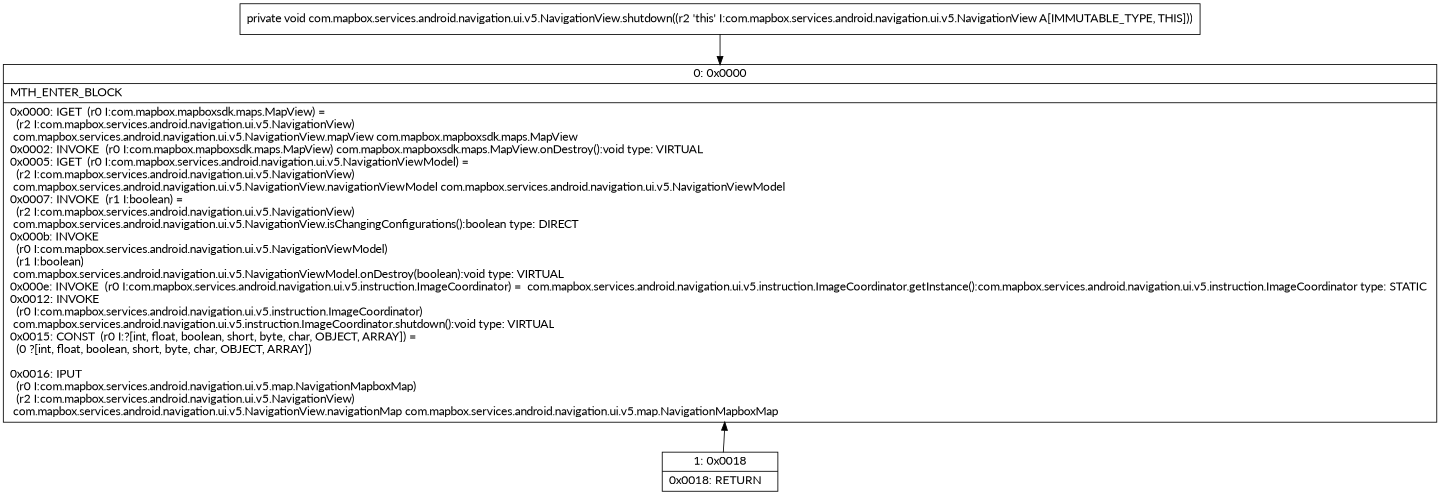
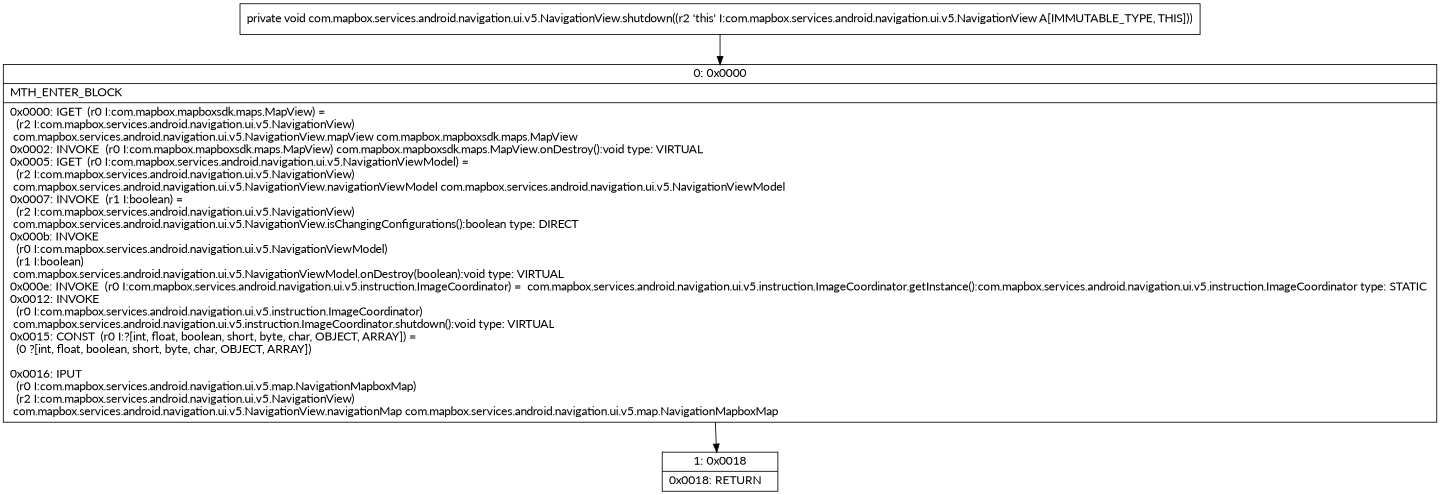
(724, 441) -> (716, 433)
